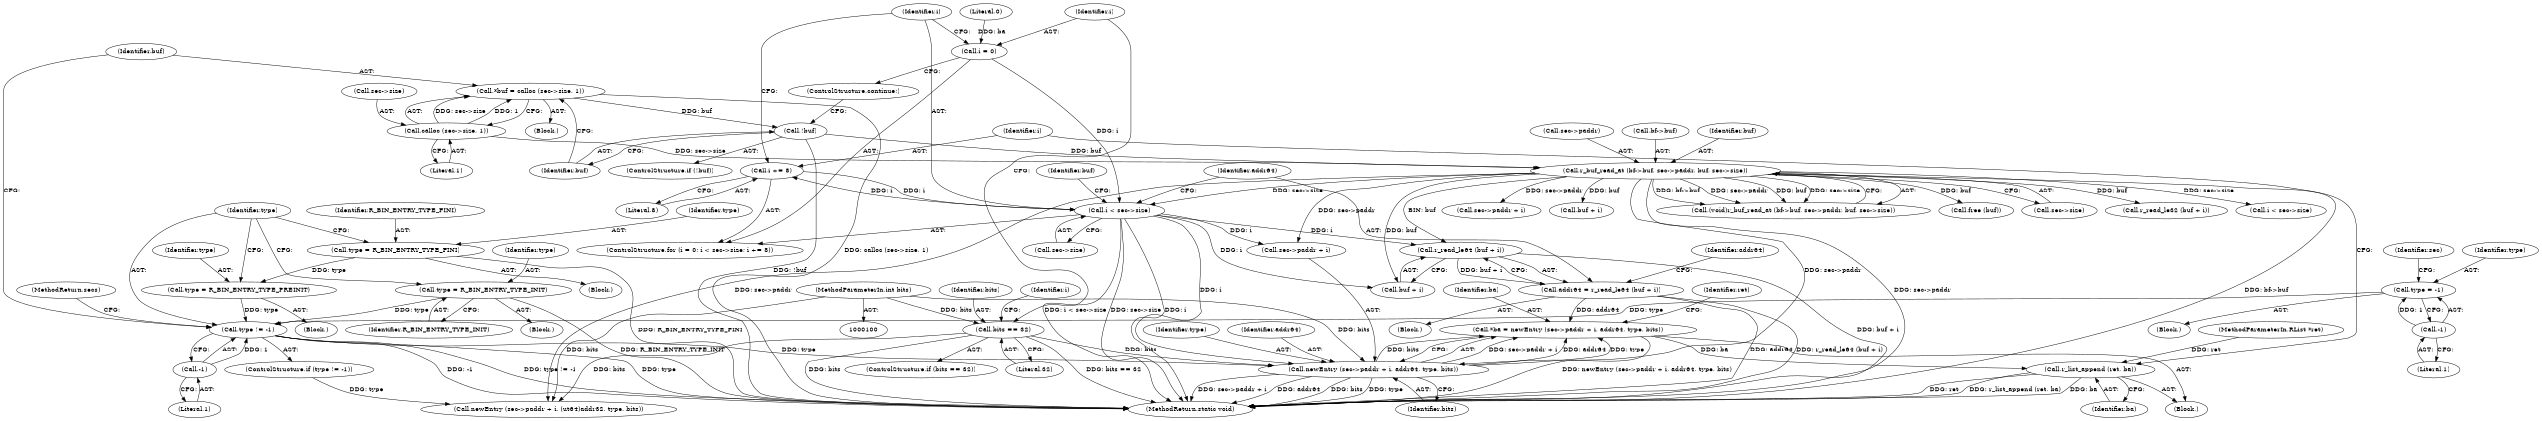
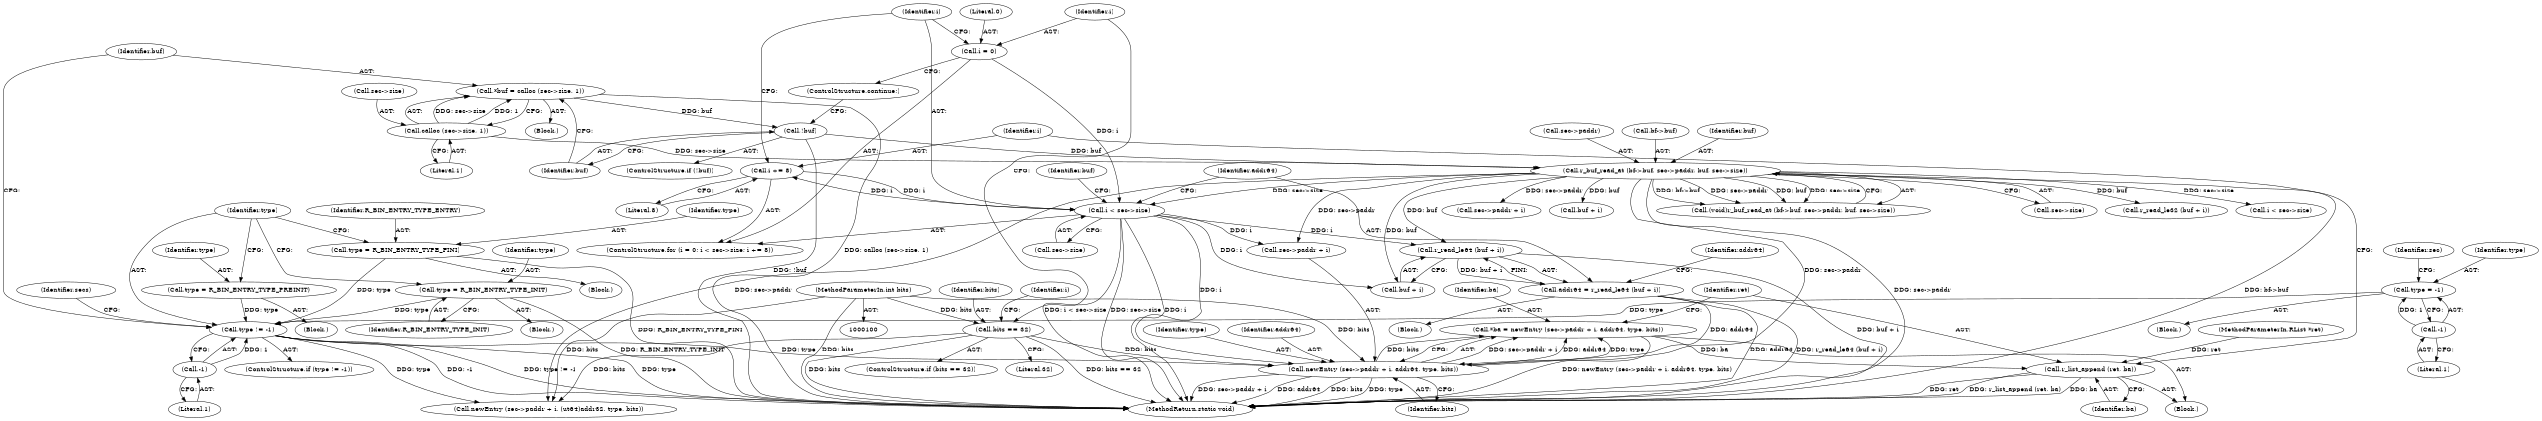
(992, 32) -> (992, 32)
(396, 211) -> (396, 211)
(1422, 211) -> (1422, 211)
(1976, 211) -> none
(310, 267) -> (338, 300)
(1520, 270) -> (1520, 270)
(66, 290) -> (66, 290)
(1577, 306) -> (1654, 351)
none -> (1898, 325)
(1005, 355) -> none
(377, 398) -> (379, 362)
none -> (857, 398)
